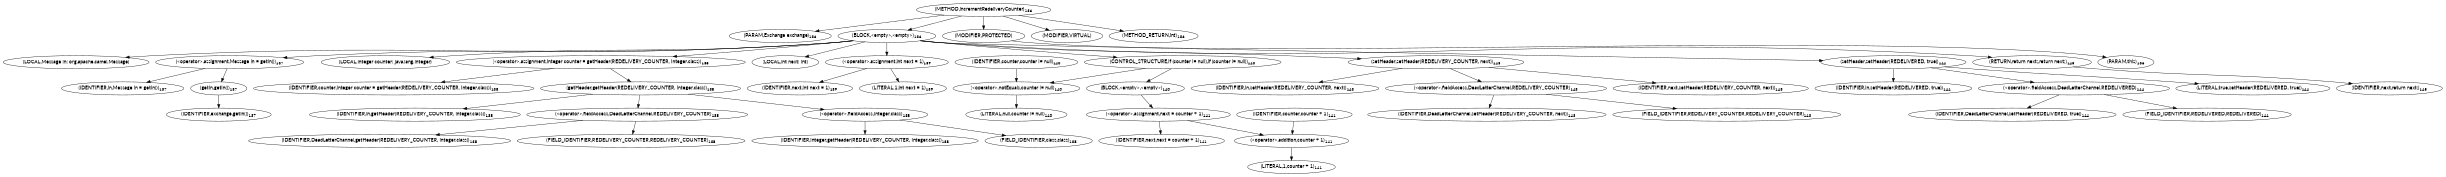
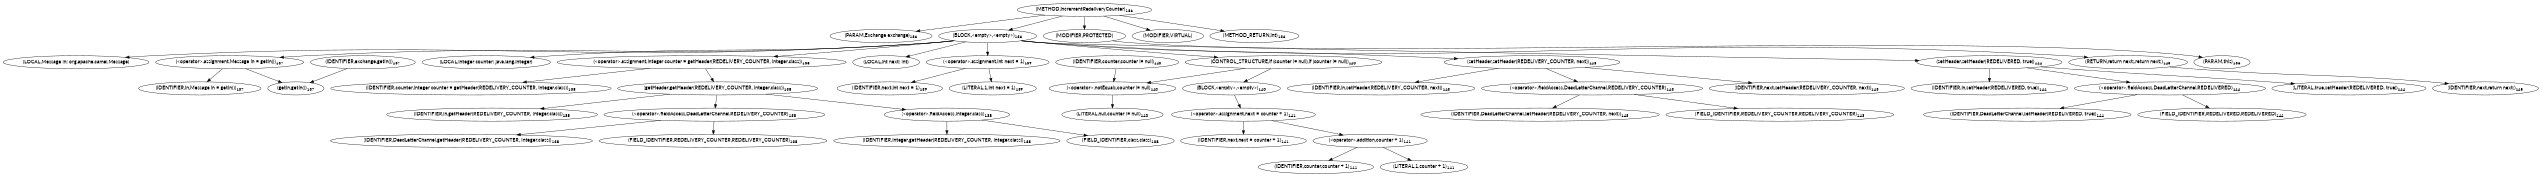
(219, 100) -> (330, 75)
(1293, 126) -> (1345, 153)
